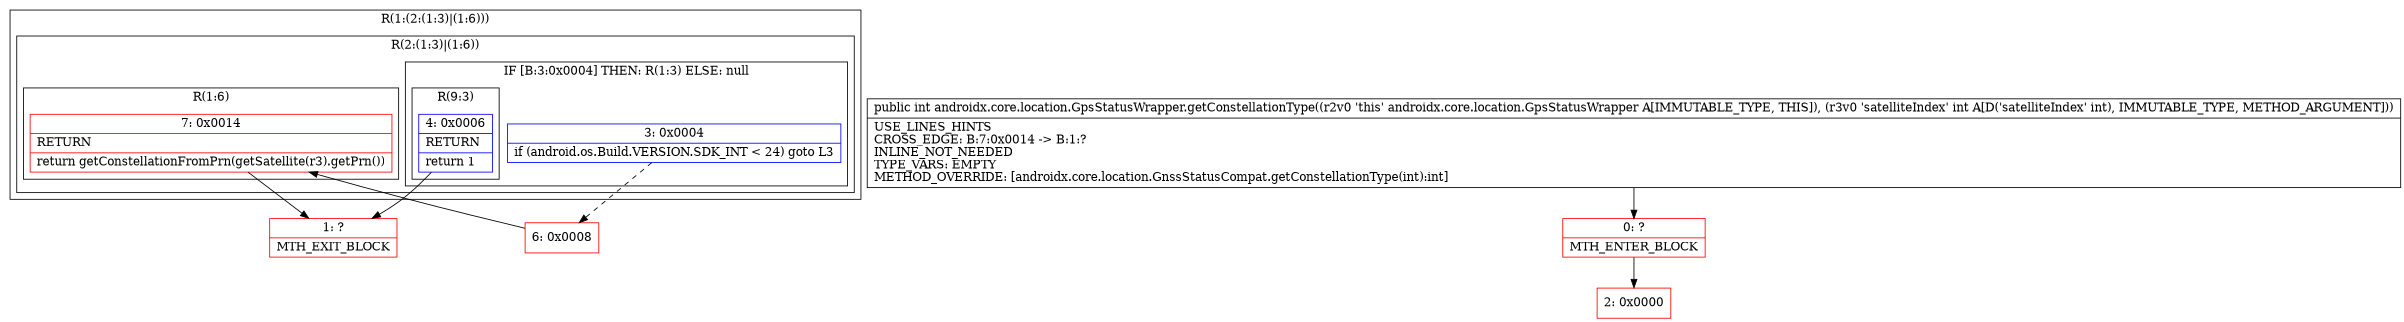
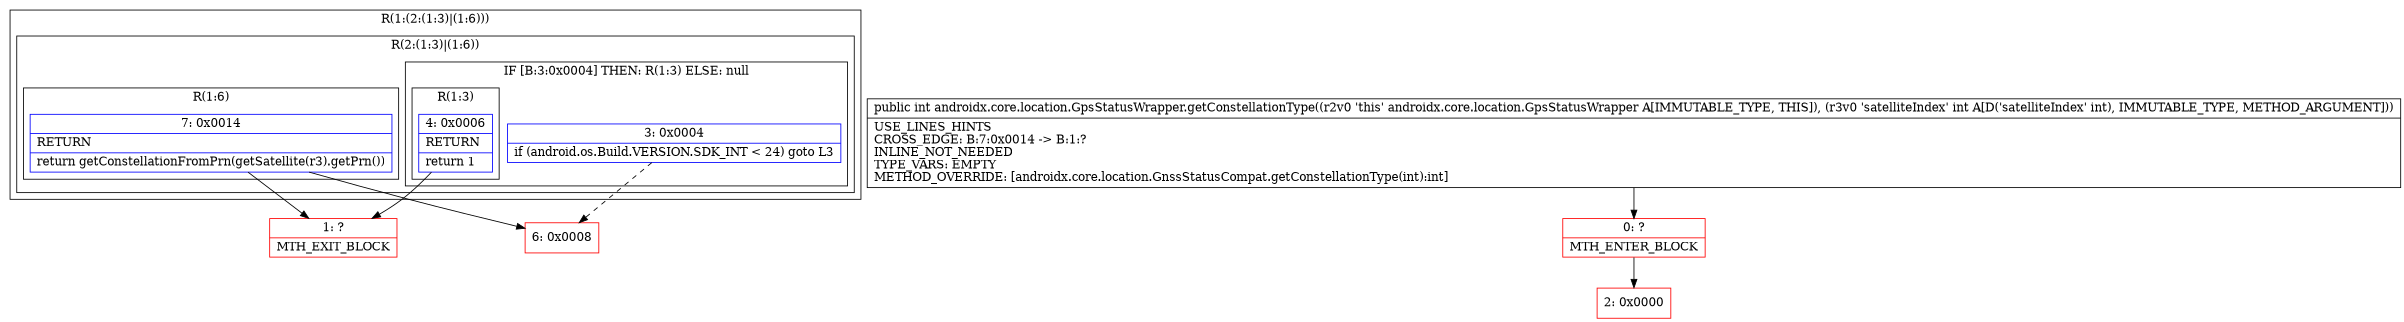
(456, 98) -> (456, 98)
(211, 143) -> (211, 143)
(431, 205) -> (428, 204)
